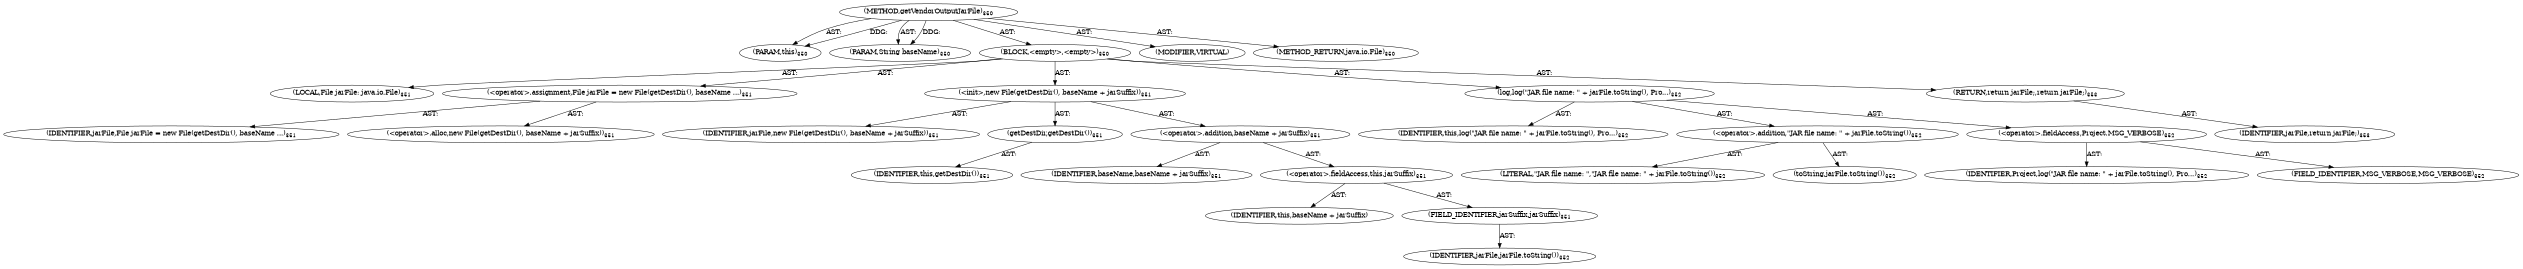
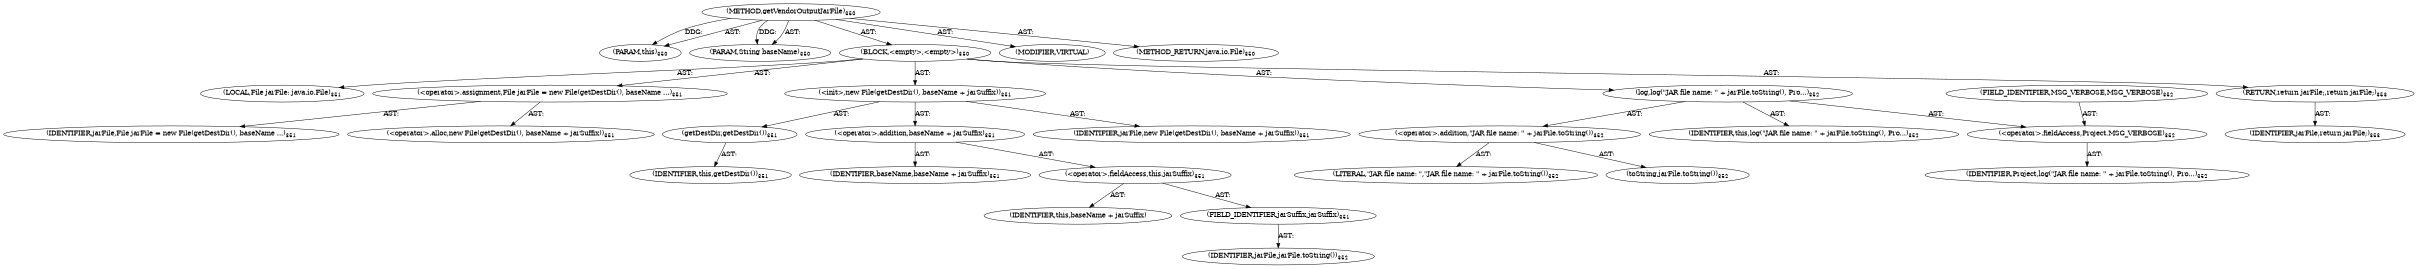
(2235, 154) -> (2081, 112)
